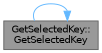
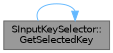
(51, 35) -> (57, 35)
